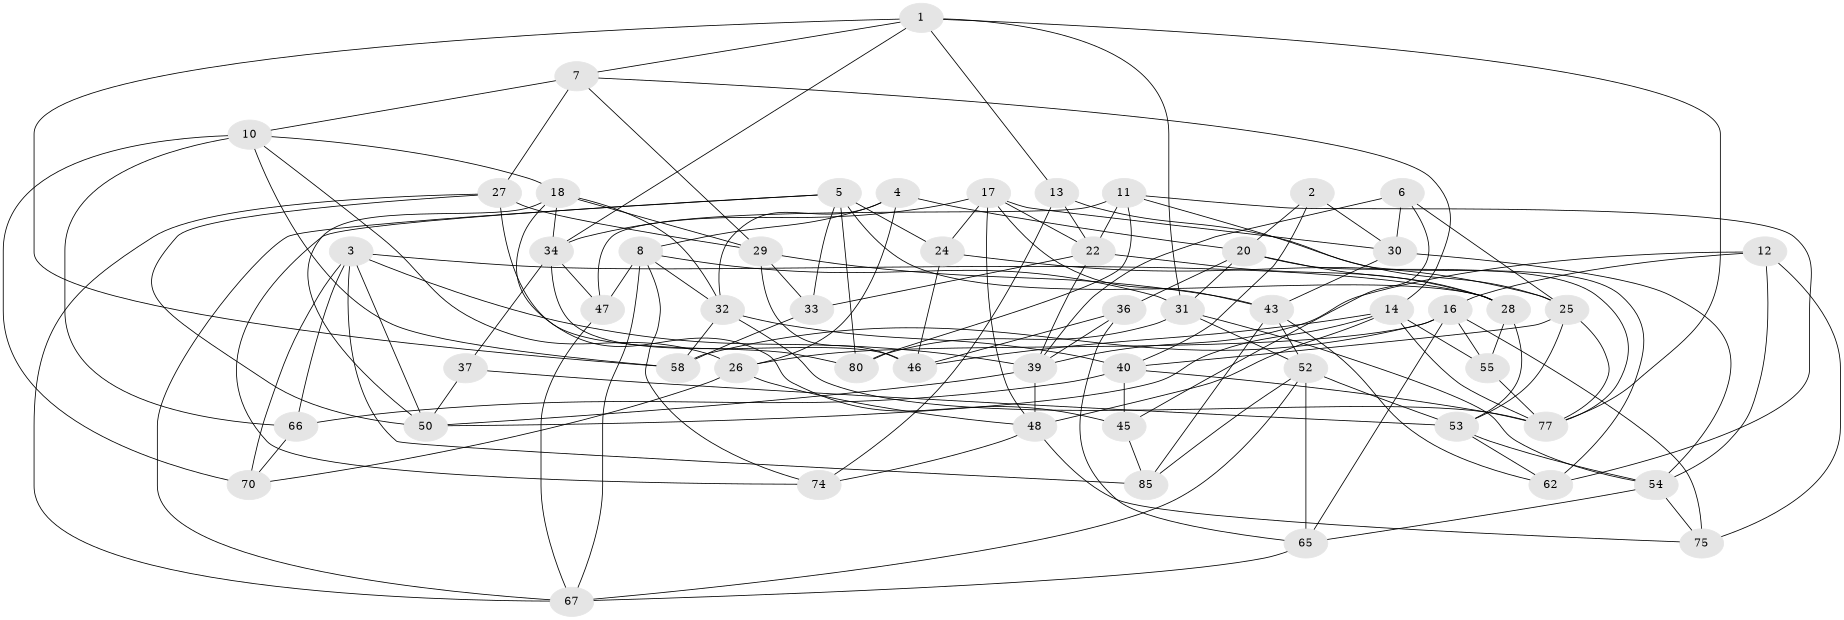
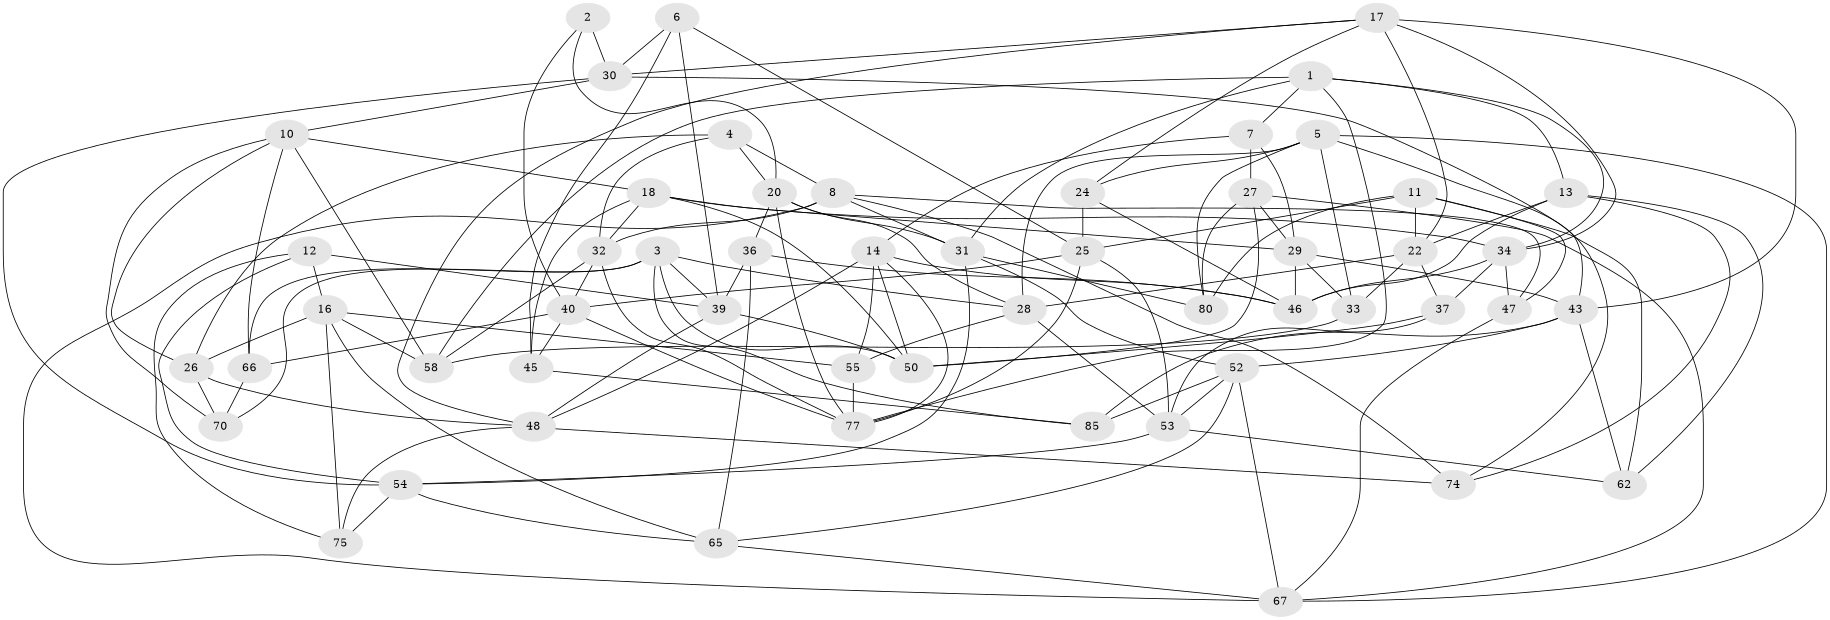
(413, 105) -> (449, 105)
none -> (1438, 269)
(1061, 309) -> (1429, 281)
